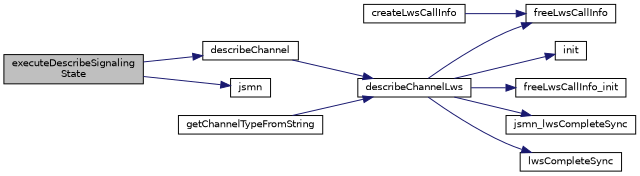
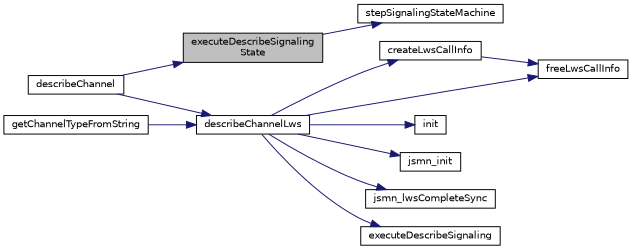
(168, 59) -> (147, 70)
none -> (329, 87)
(251, 88) -> (430, 14)
(571, 88) -> (430, 162)
(571, 162) -> (430, 236)
